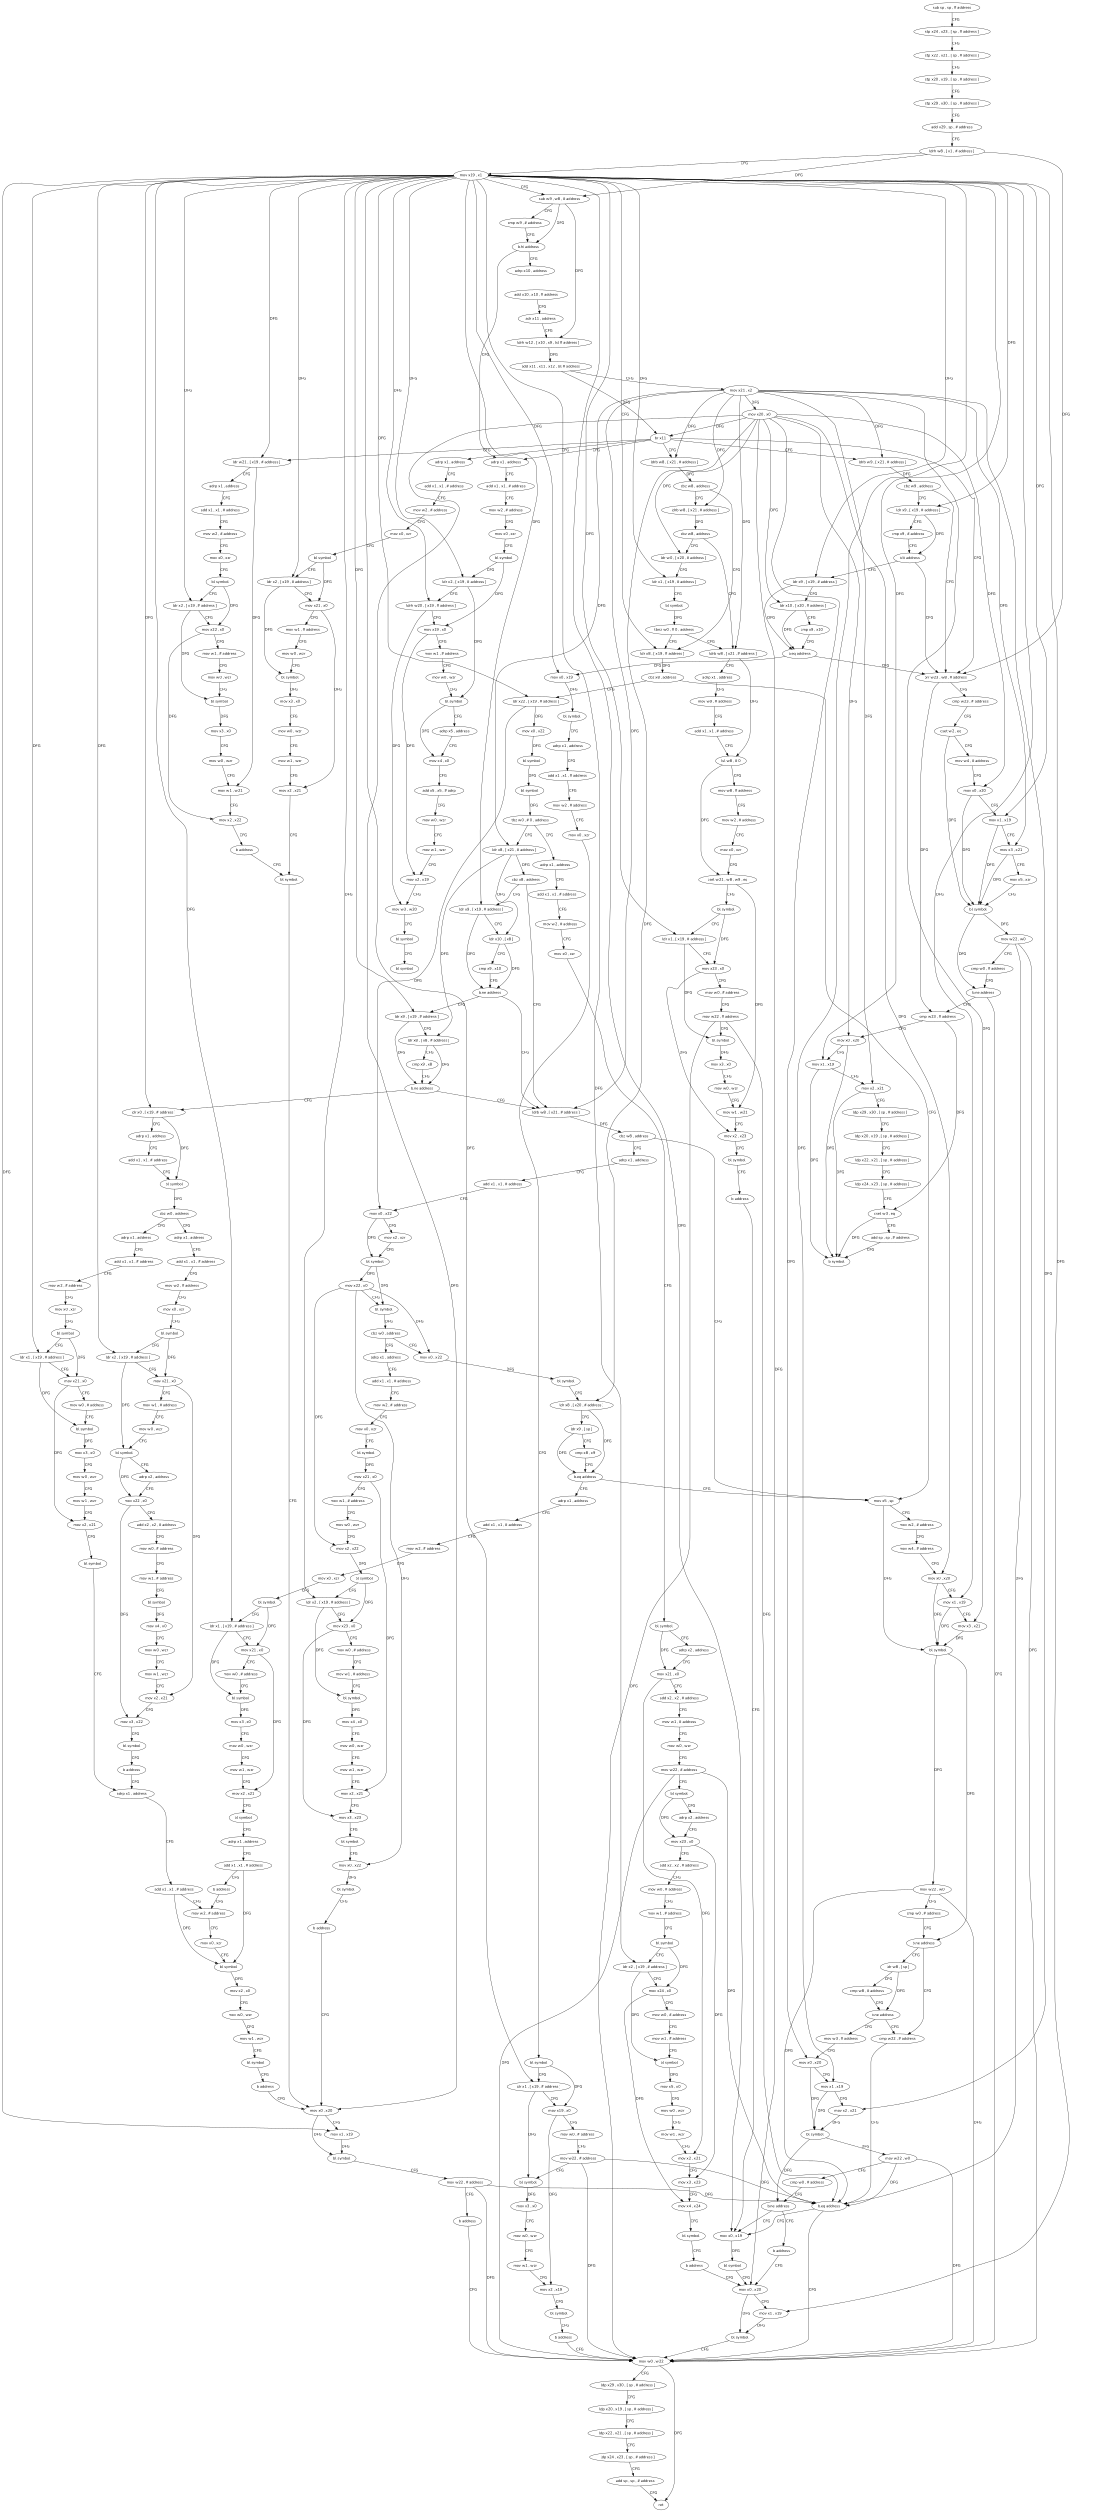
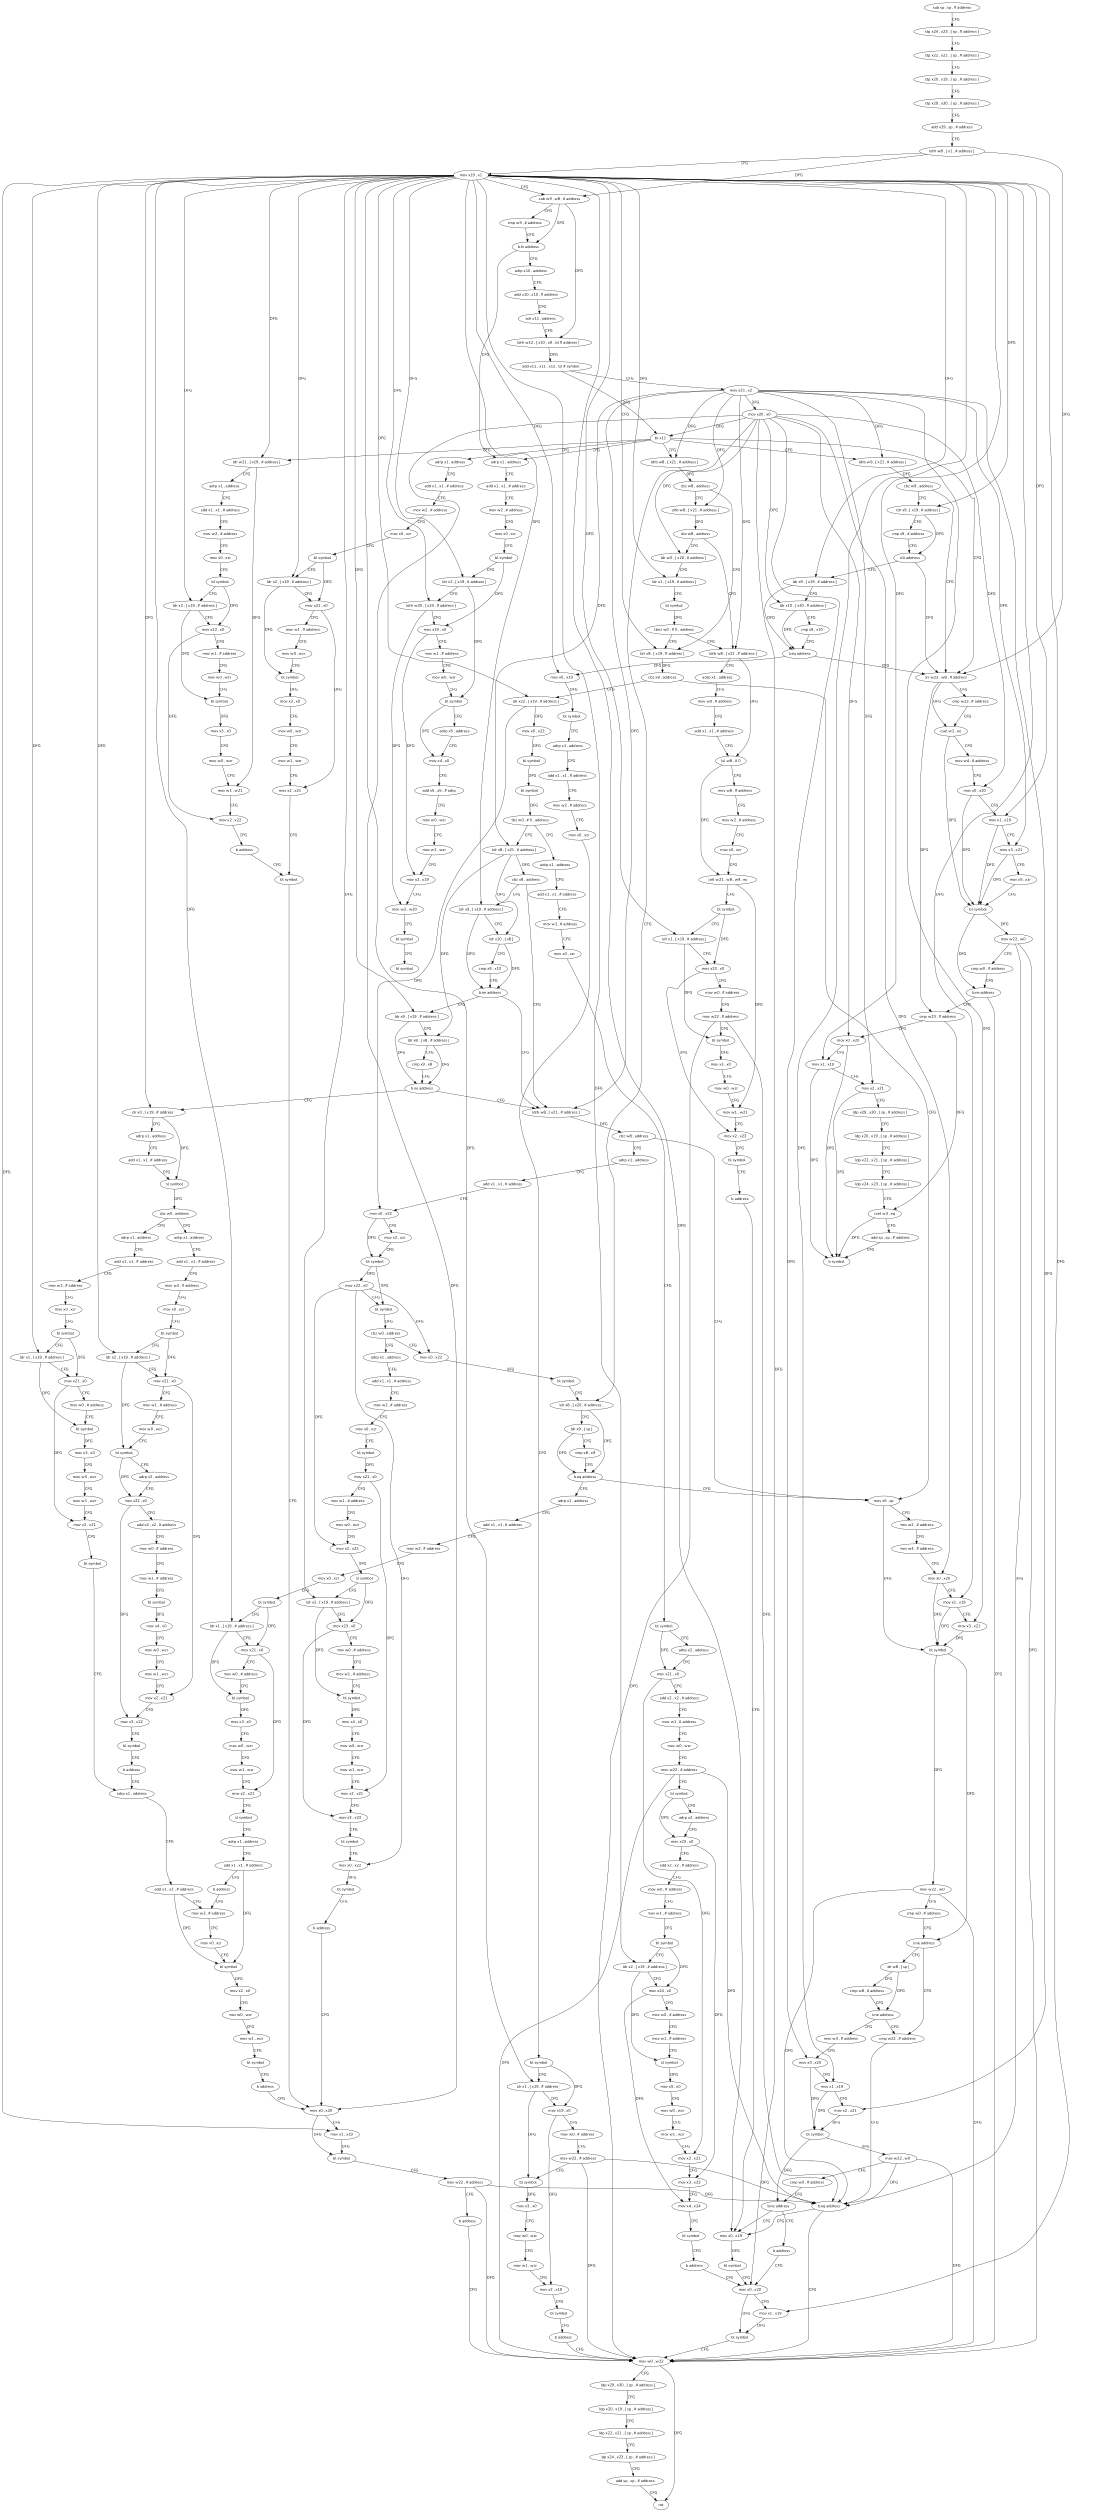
none -> (533, 281)
(551, 367) -> (551, 367)
none -> (933, 704)
(648, 924) -> (648, 924)
